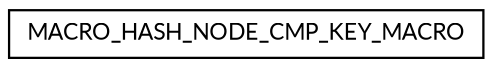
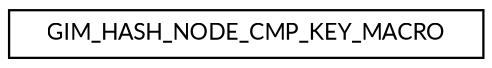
(246, 34) -> (246, 34)
